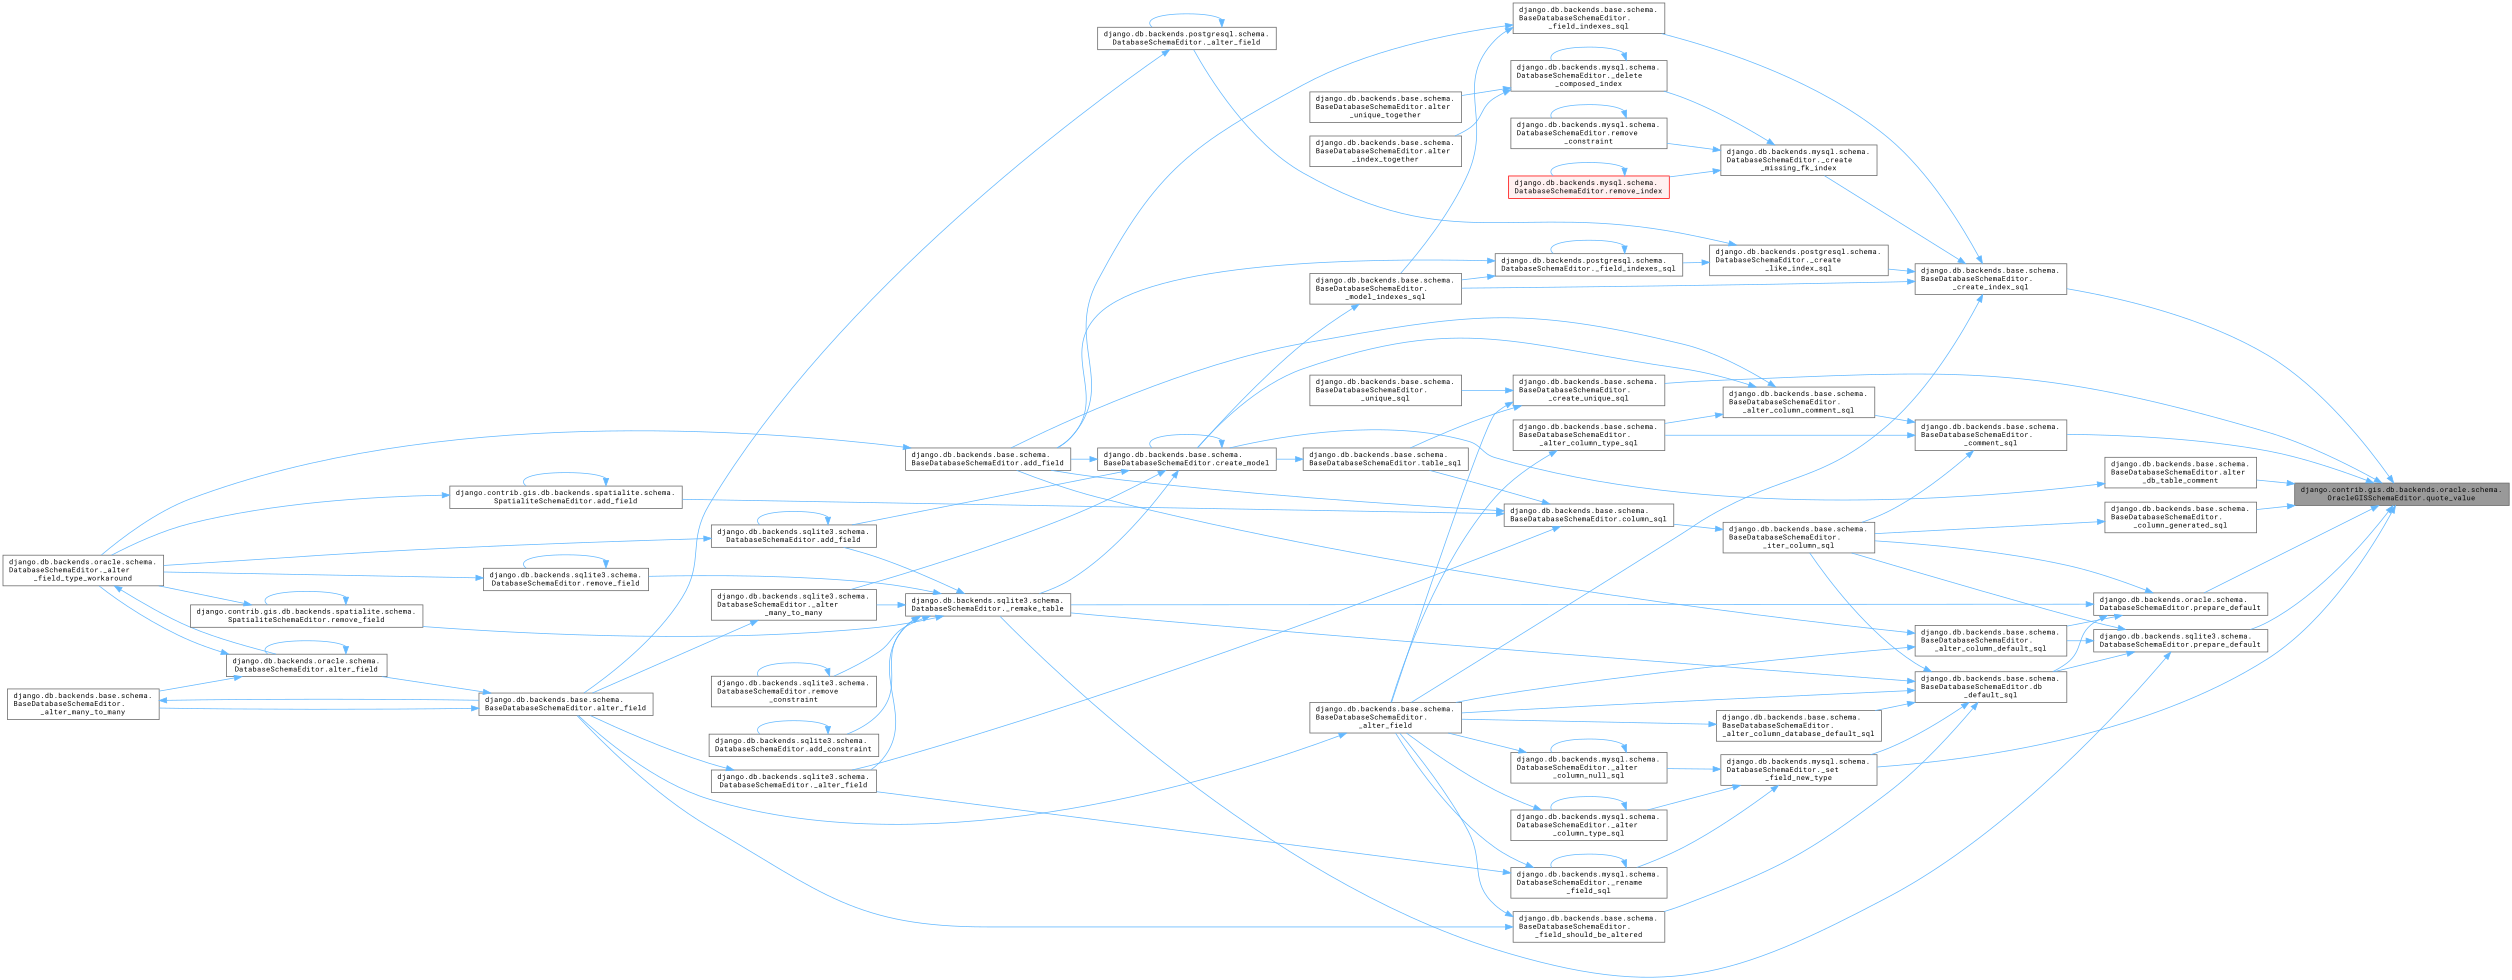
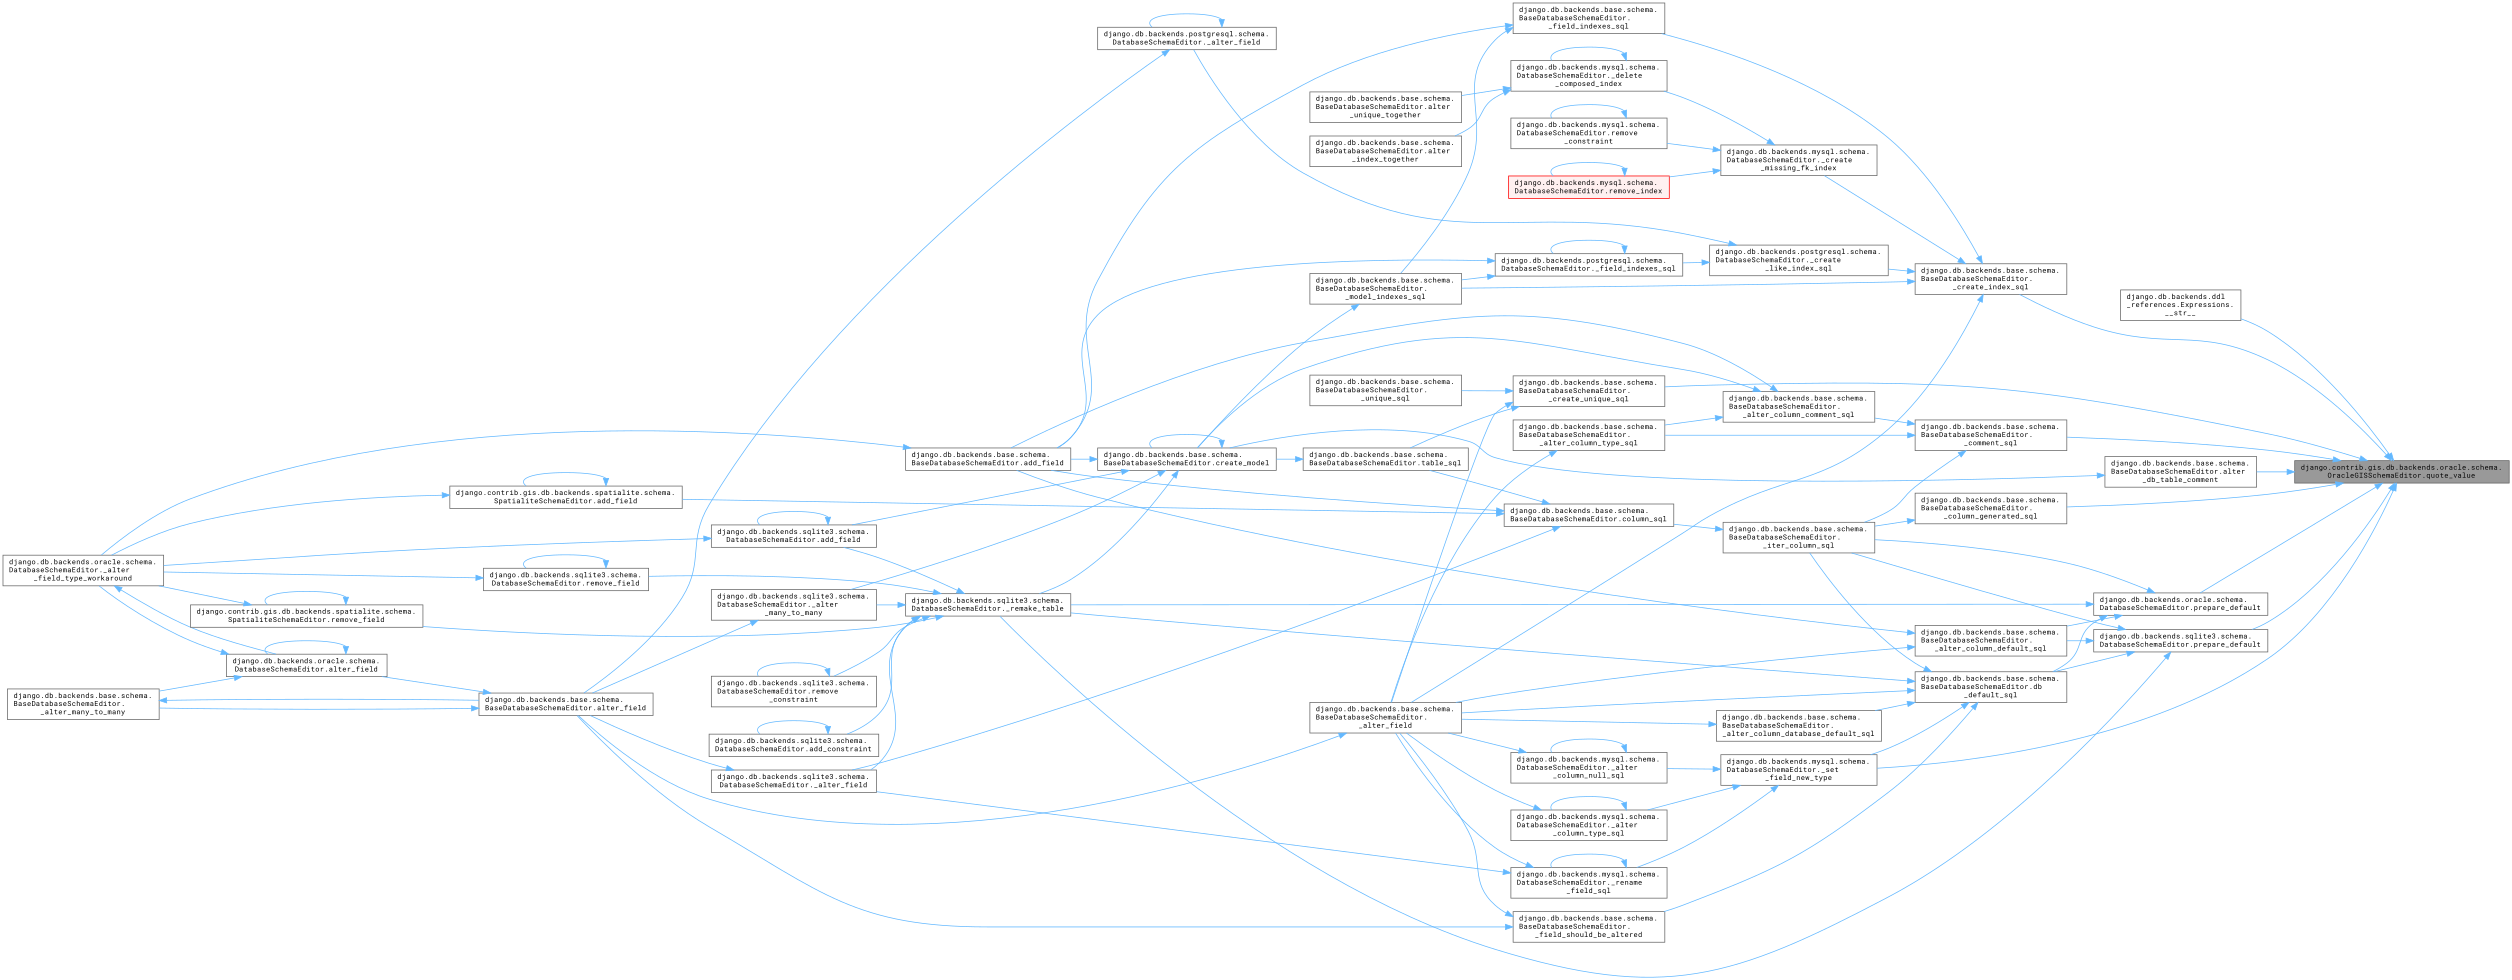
none -> (2181, 305)
